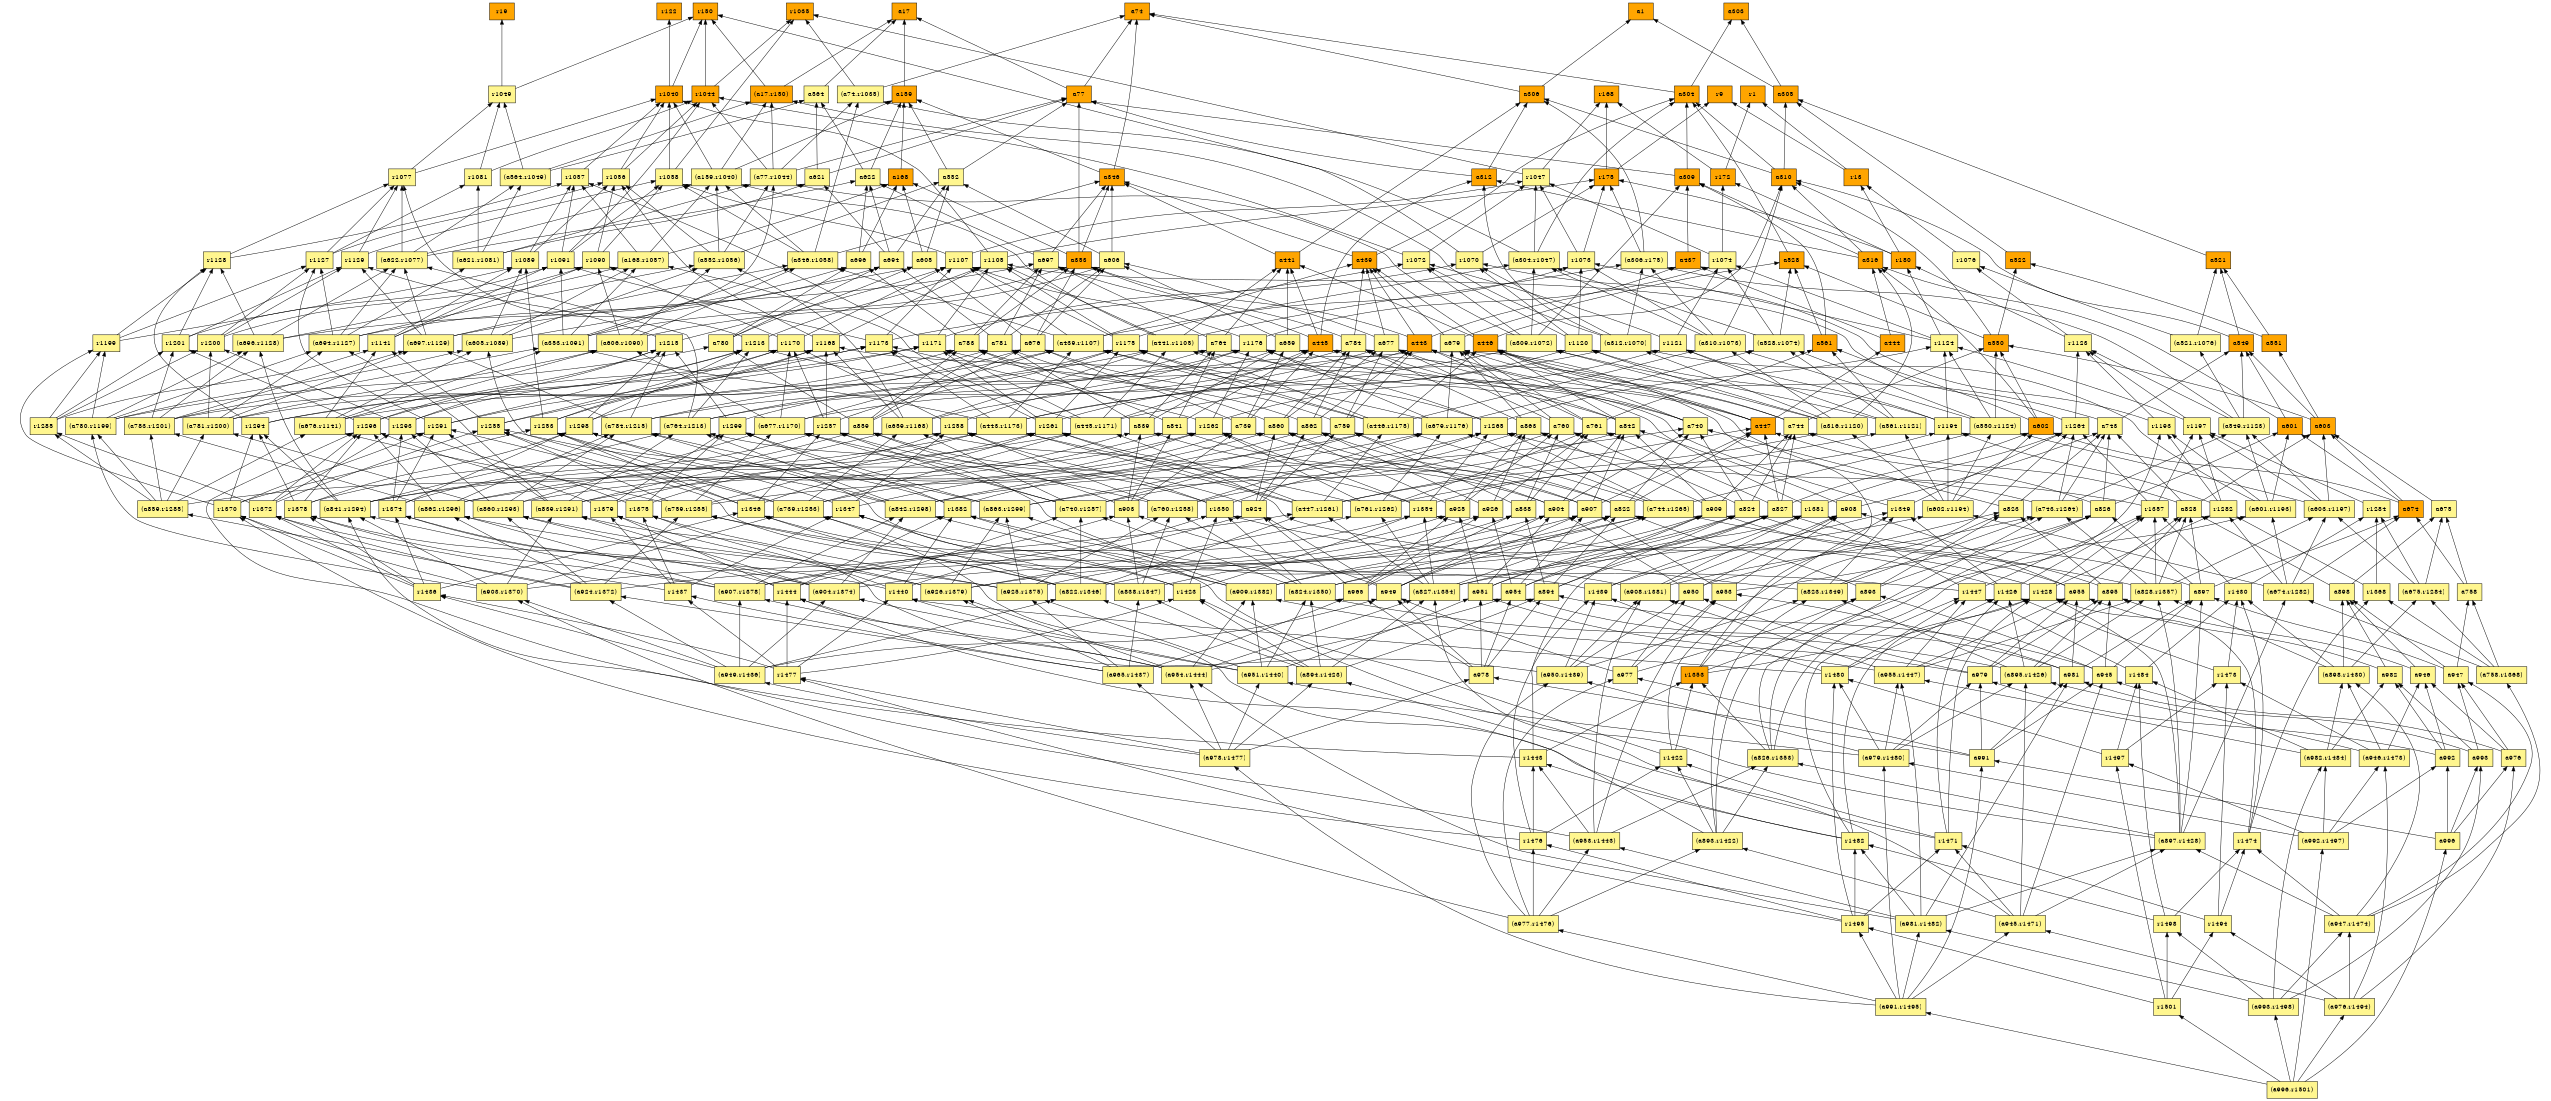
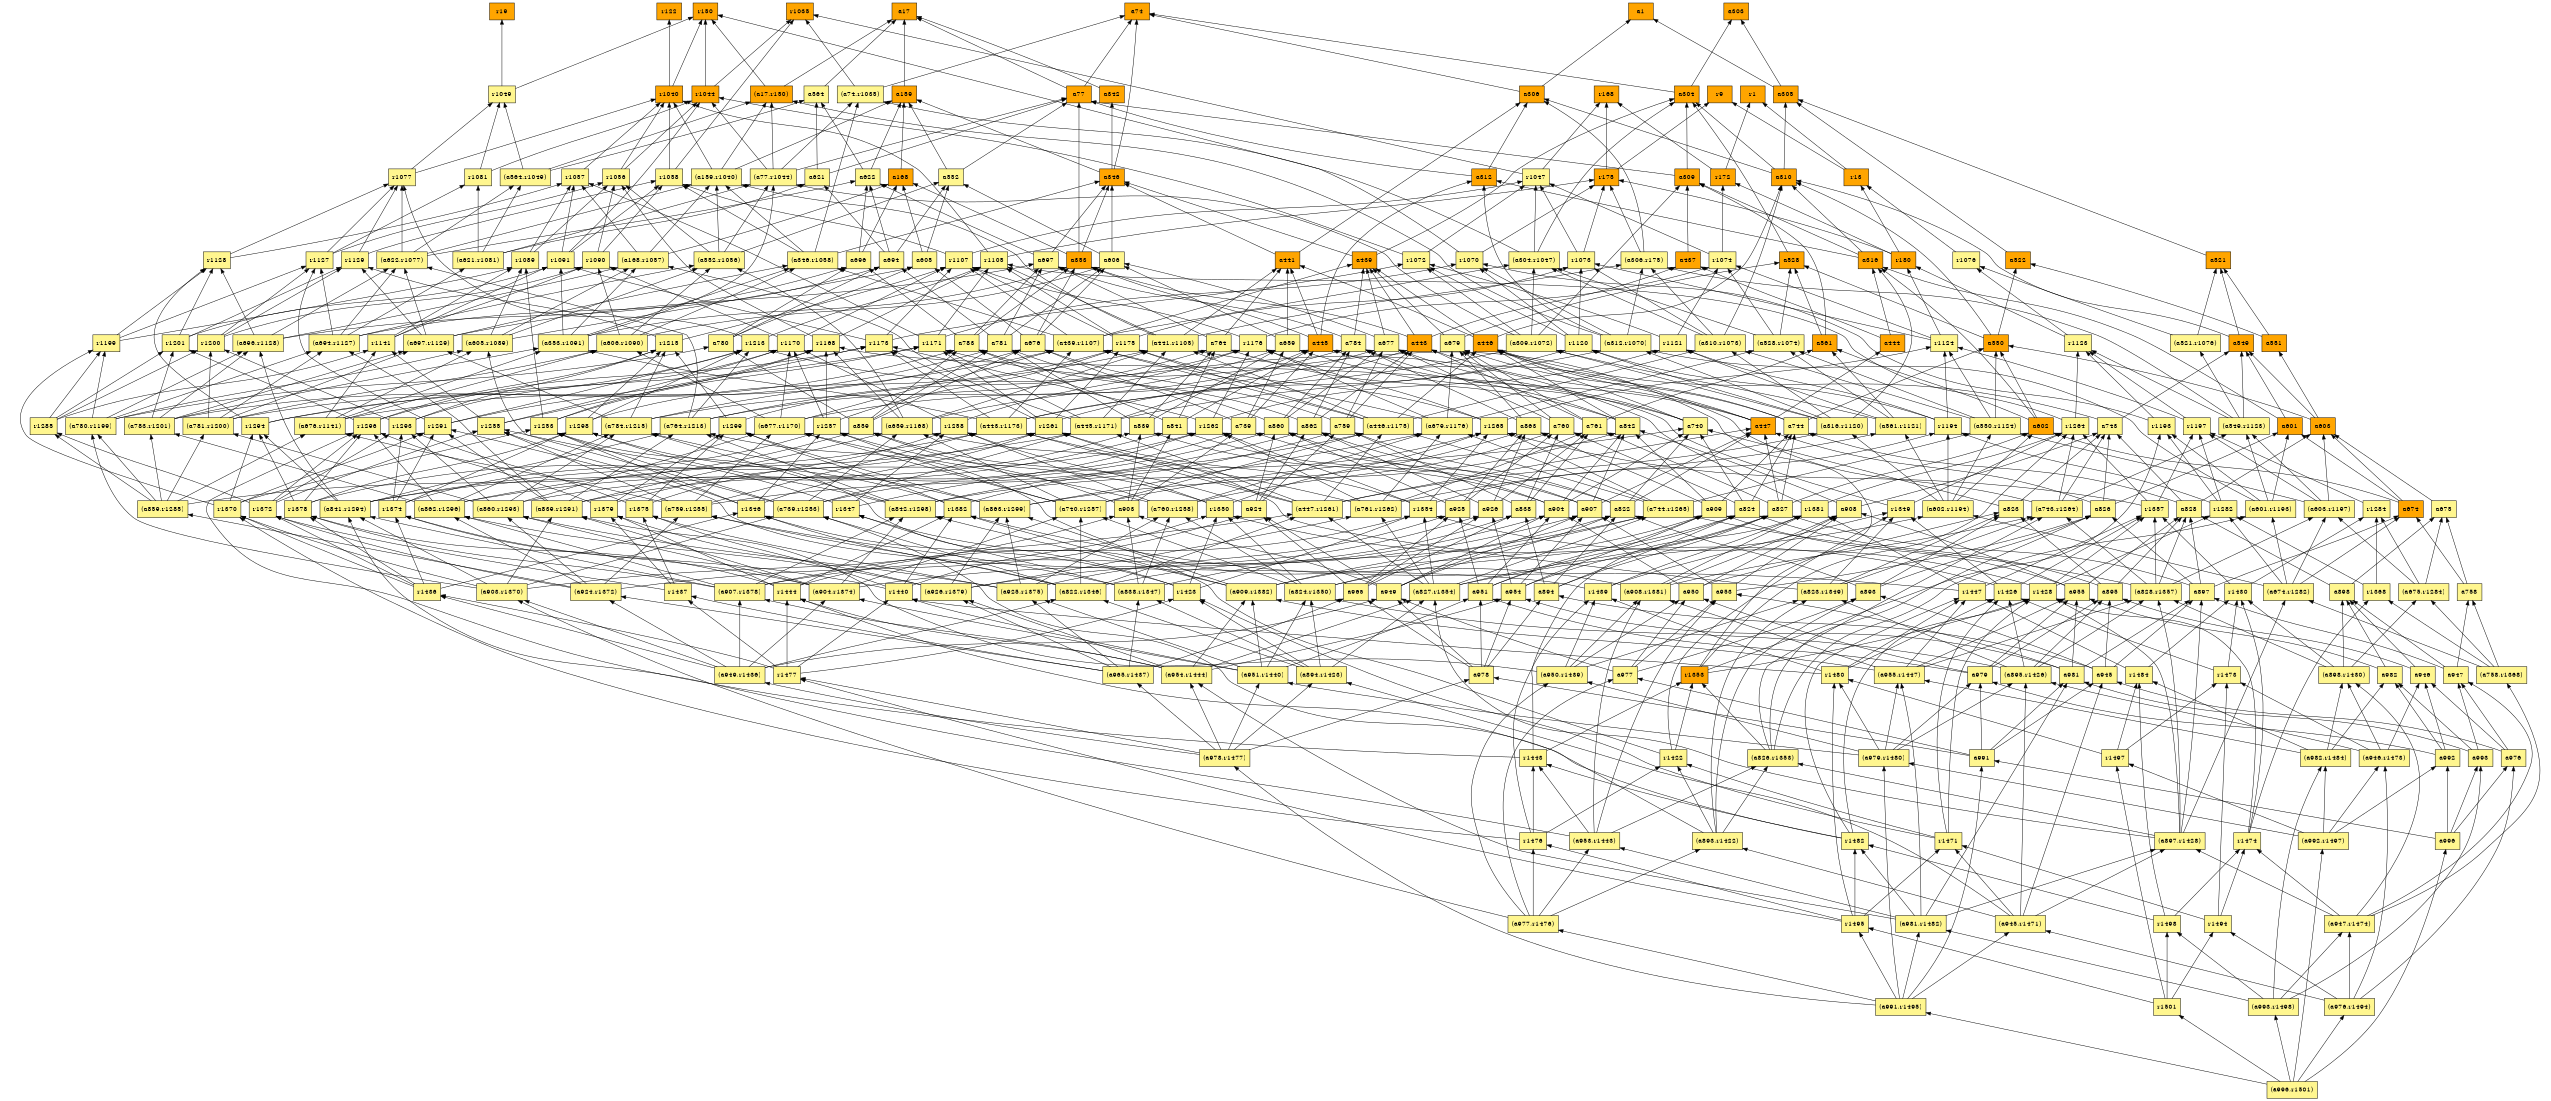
none -> (1112, 94)
(743, 560) -> none
(1434, 637) -> none
